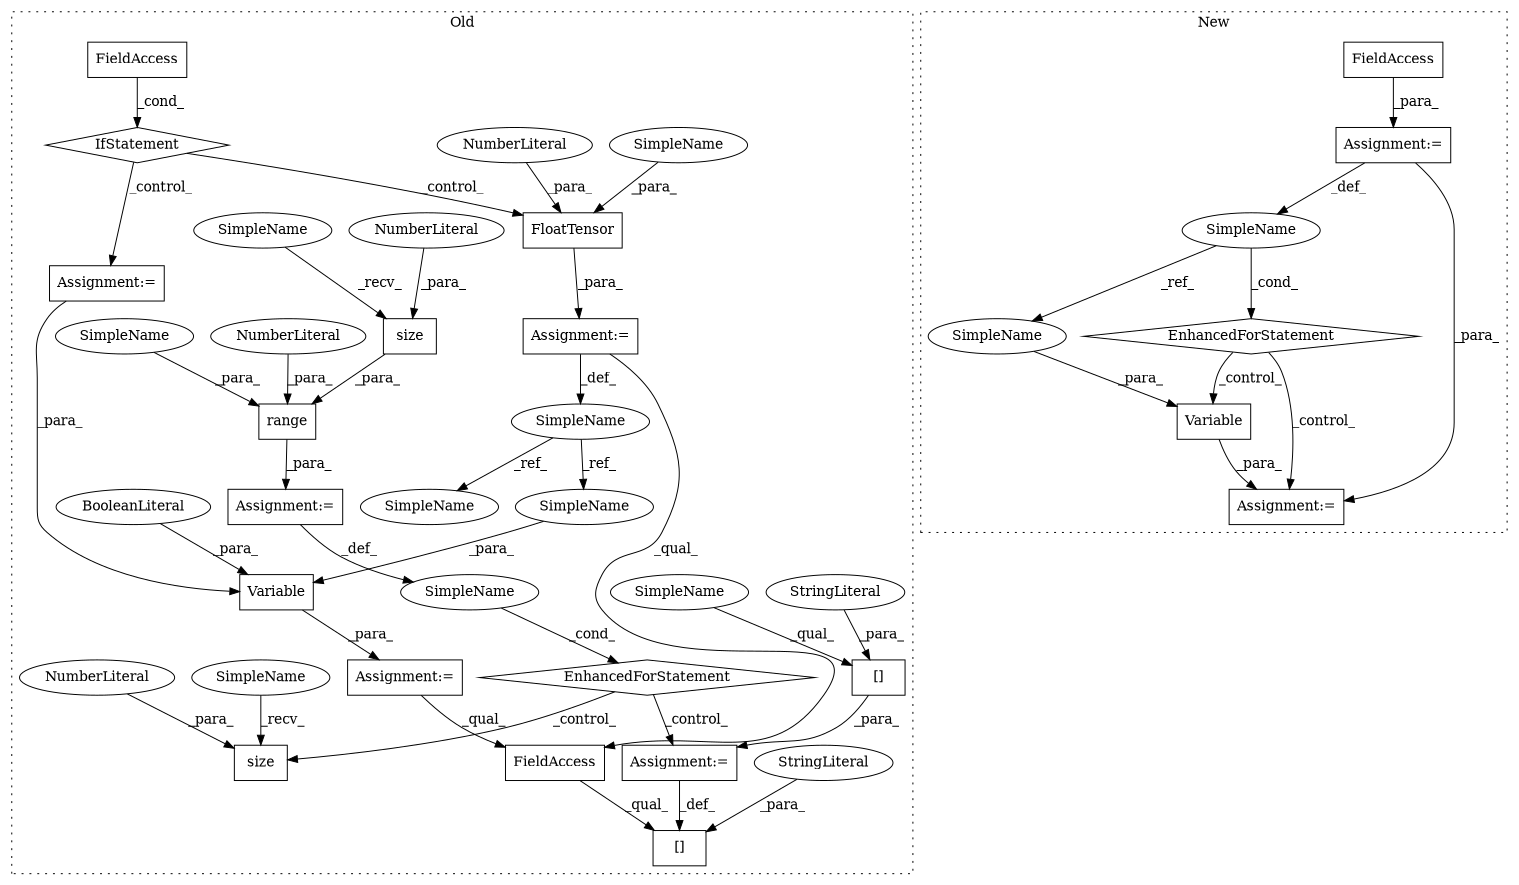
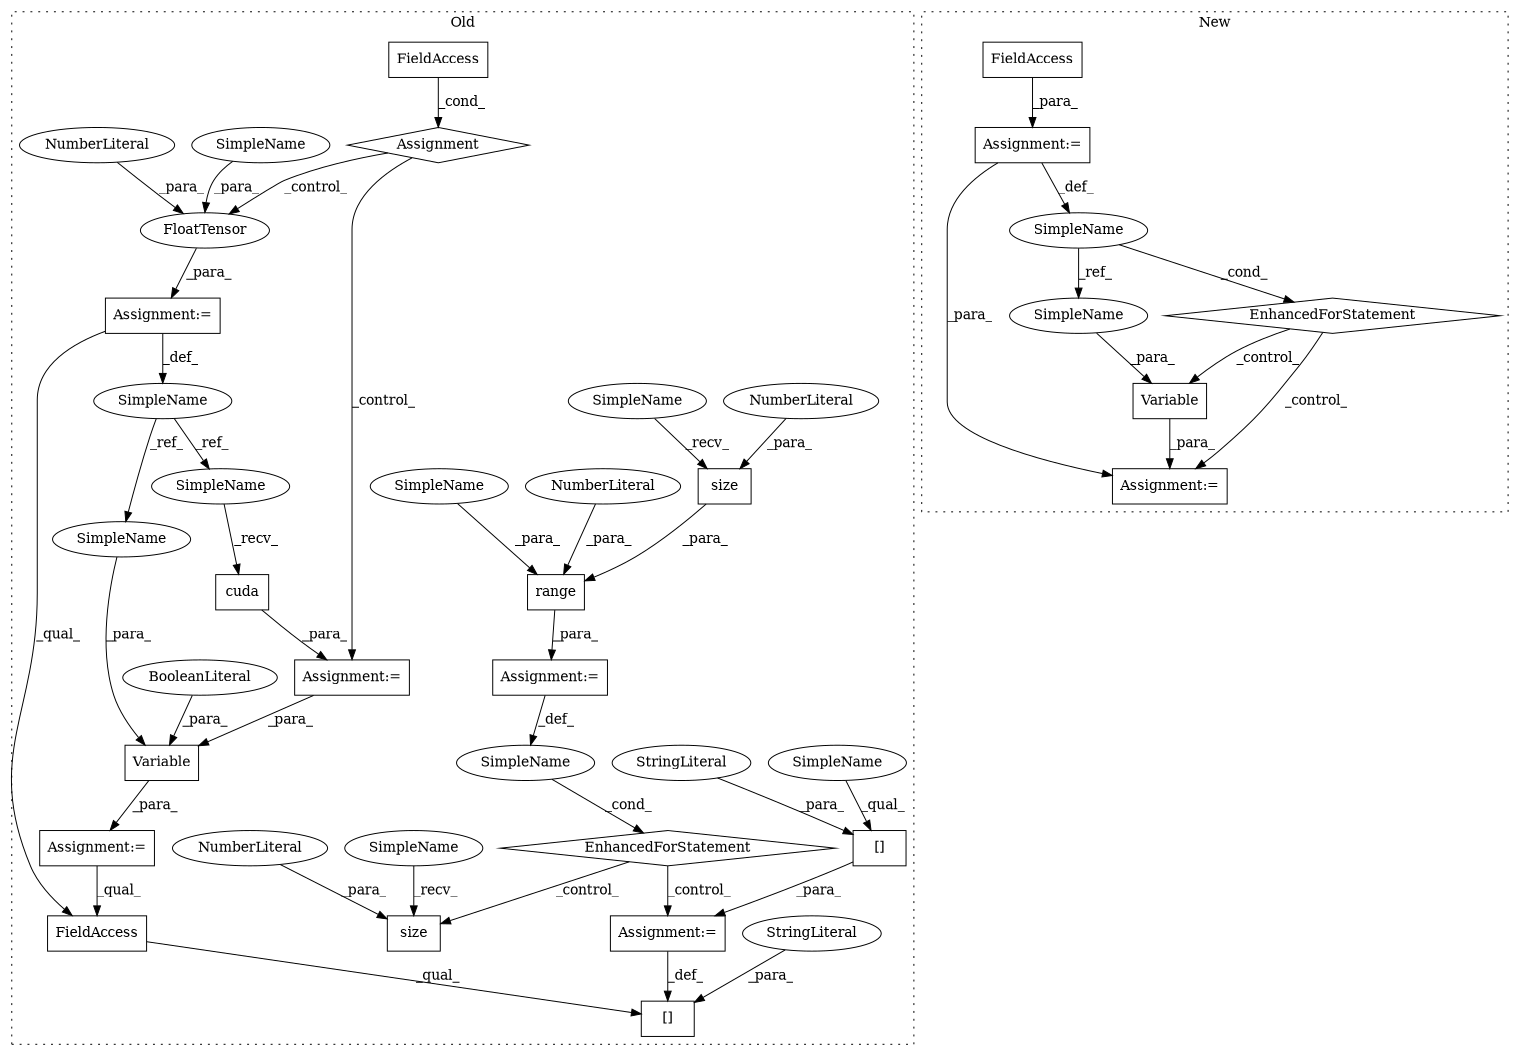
(137, 145) -> (438, 145)
(573, 230) -> (205, 230)
none -> (242, 592)
